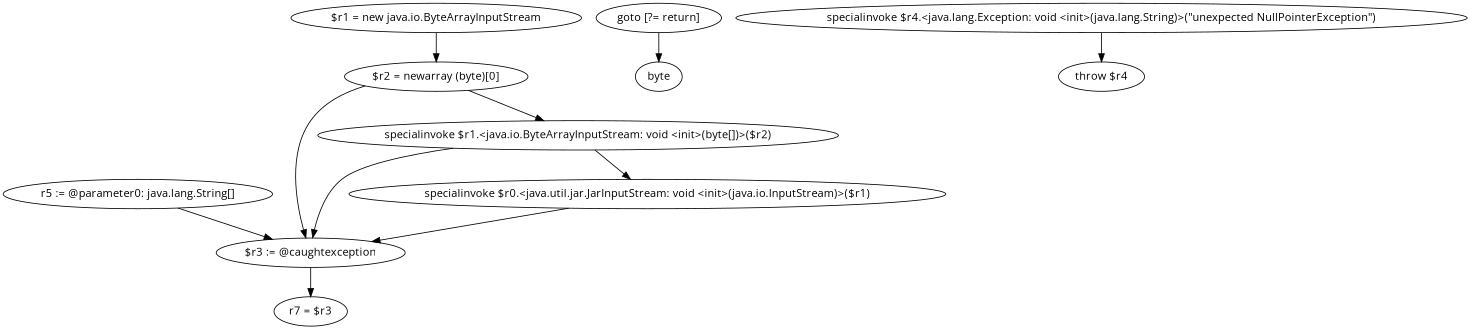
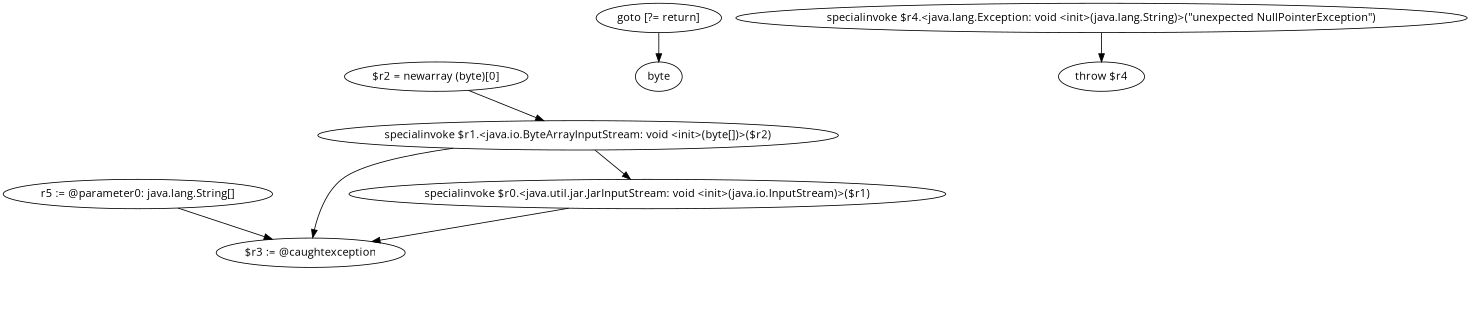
(436, 18) -> none
(301, 142) -> none
(311, 311) -> none
